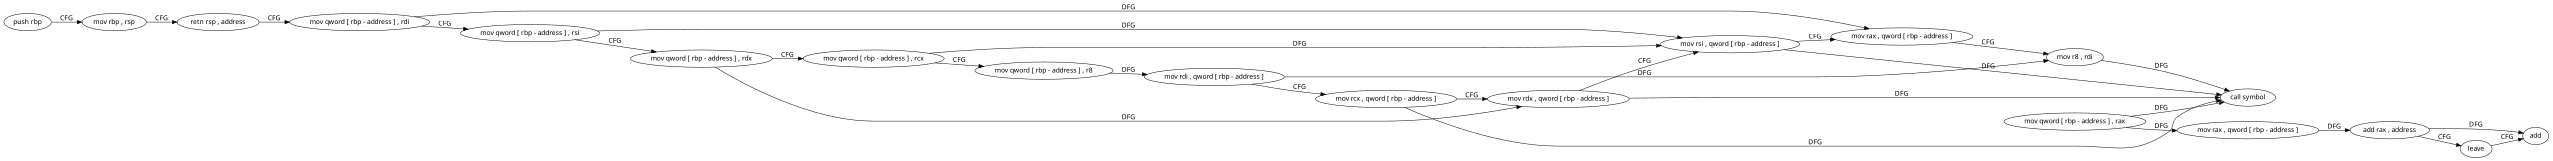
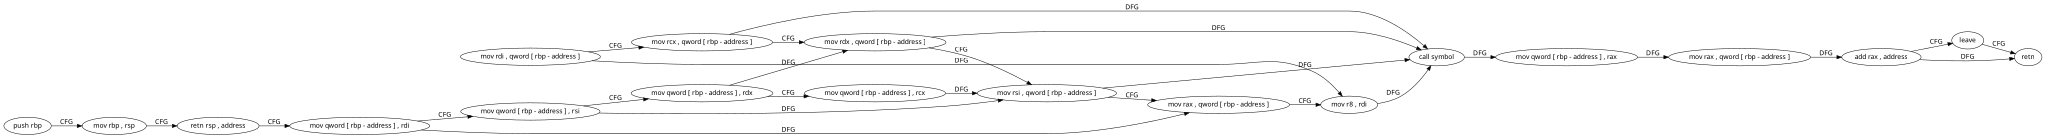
(1044, 71) -> none
(2175, 111) -> (1478, 57)
(2536, 136) -> (2028, 57)
